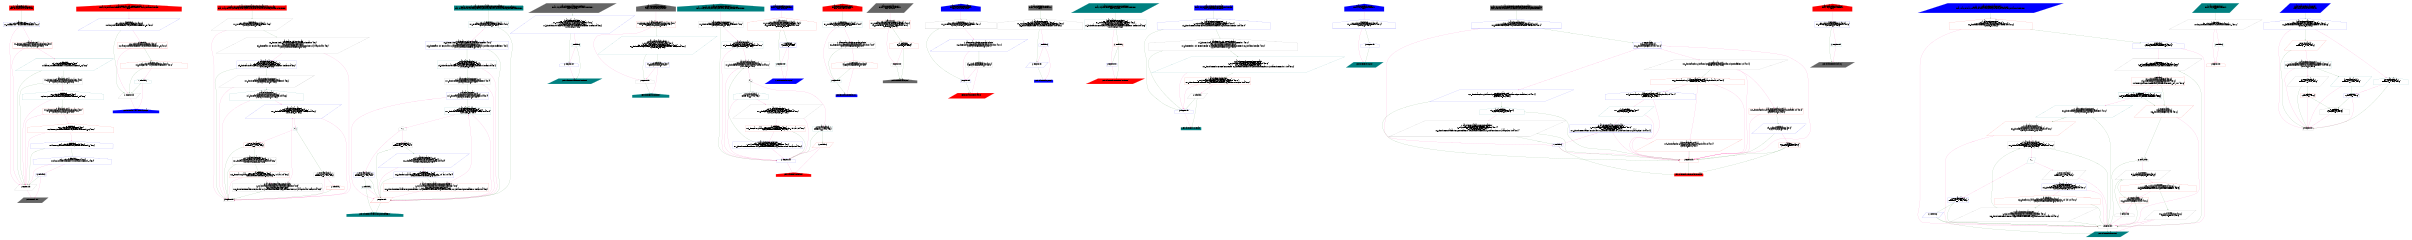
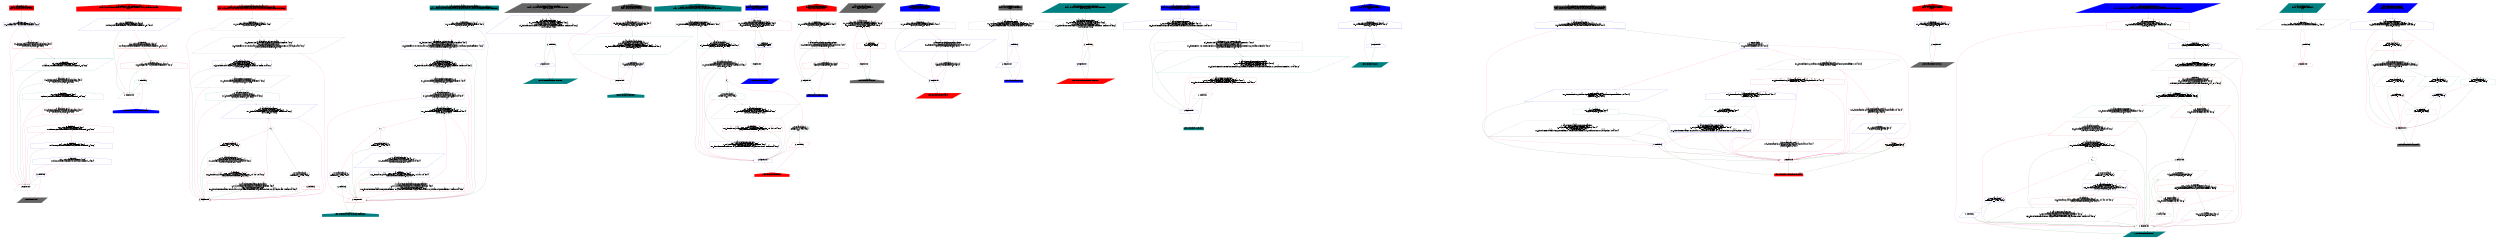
none -> (2409, 145)
